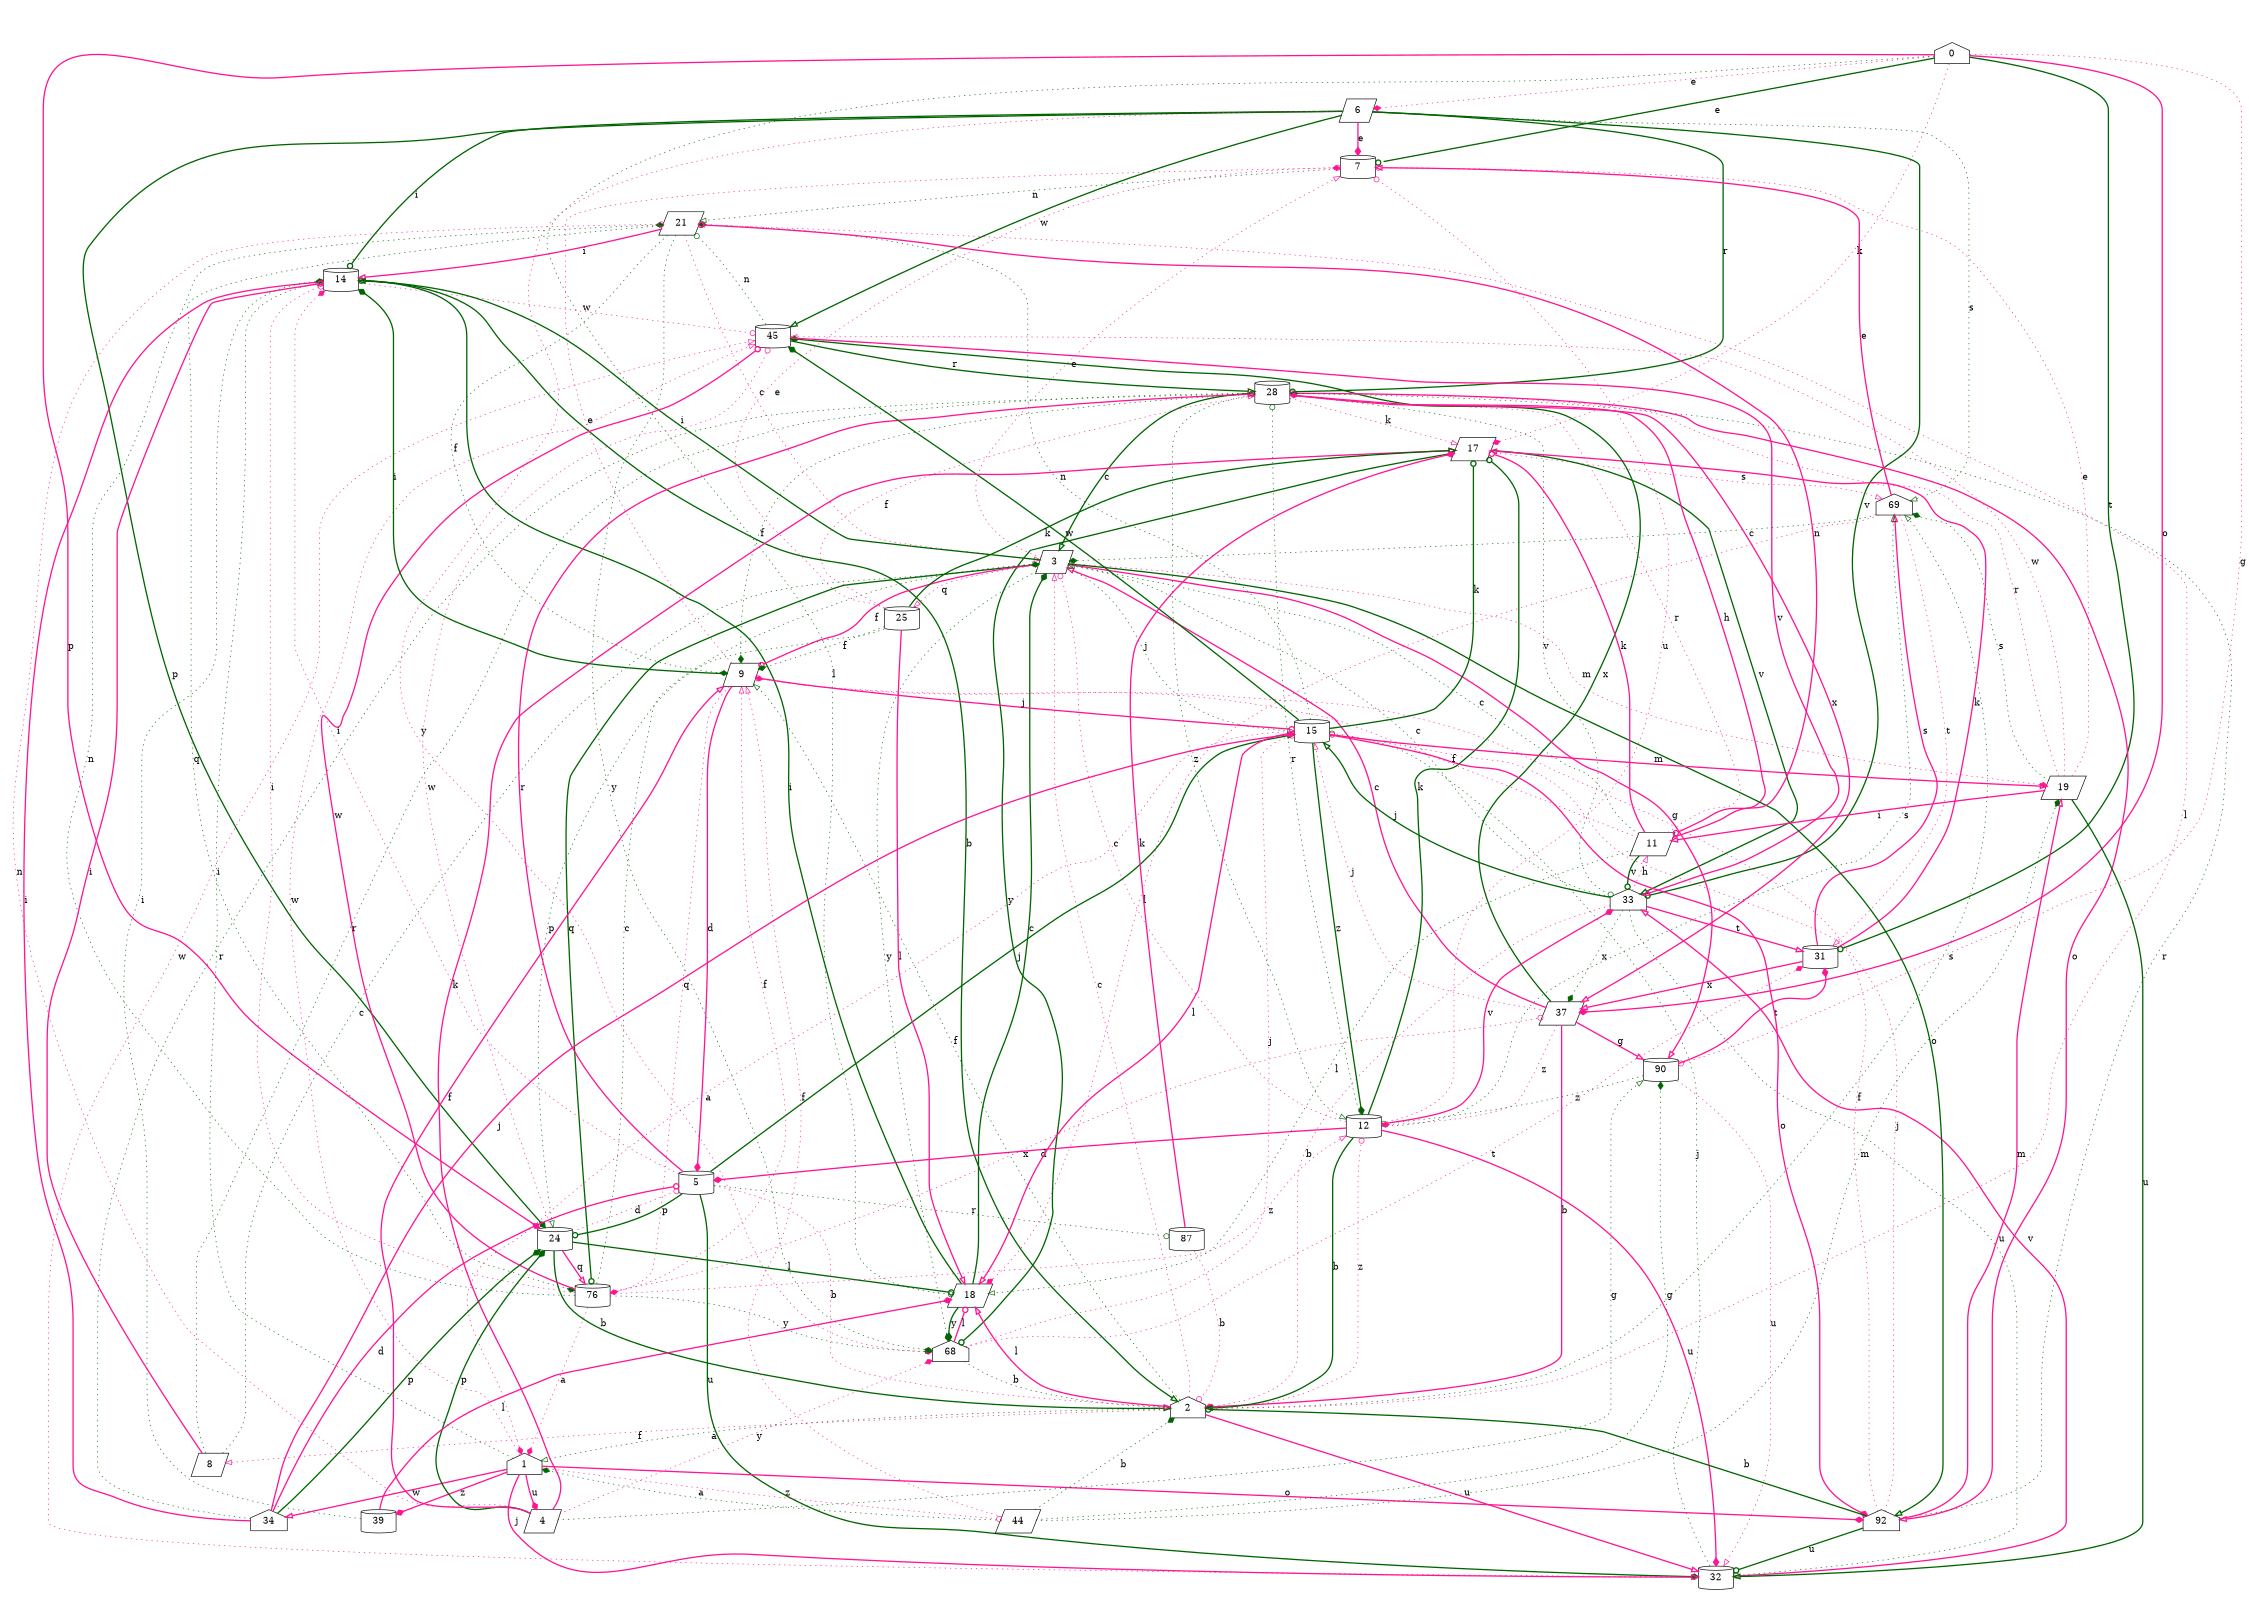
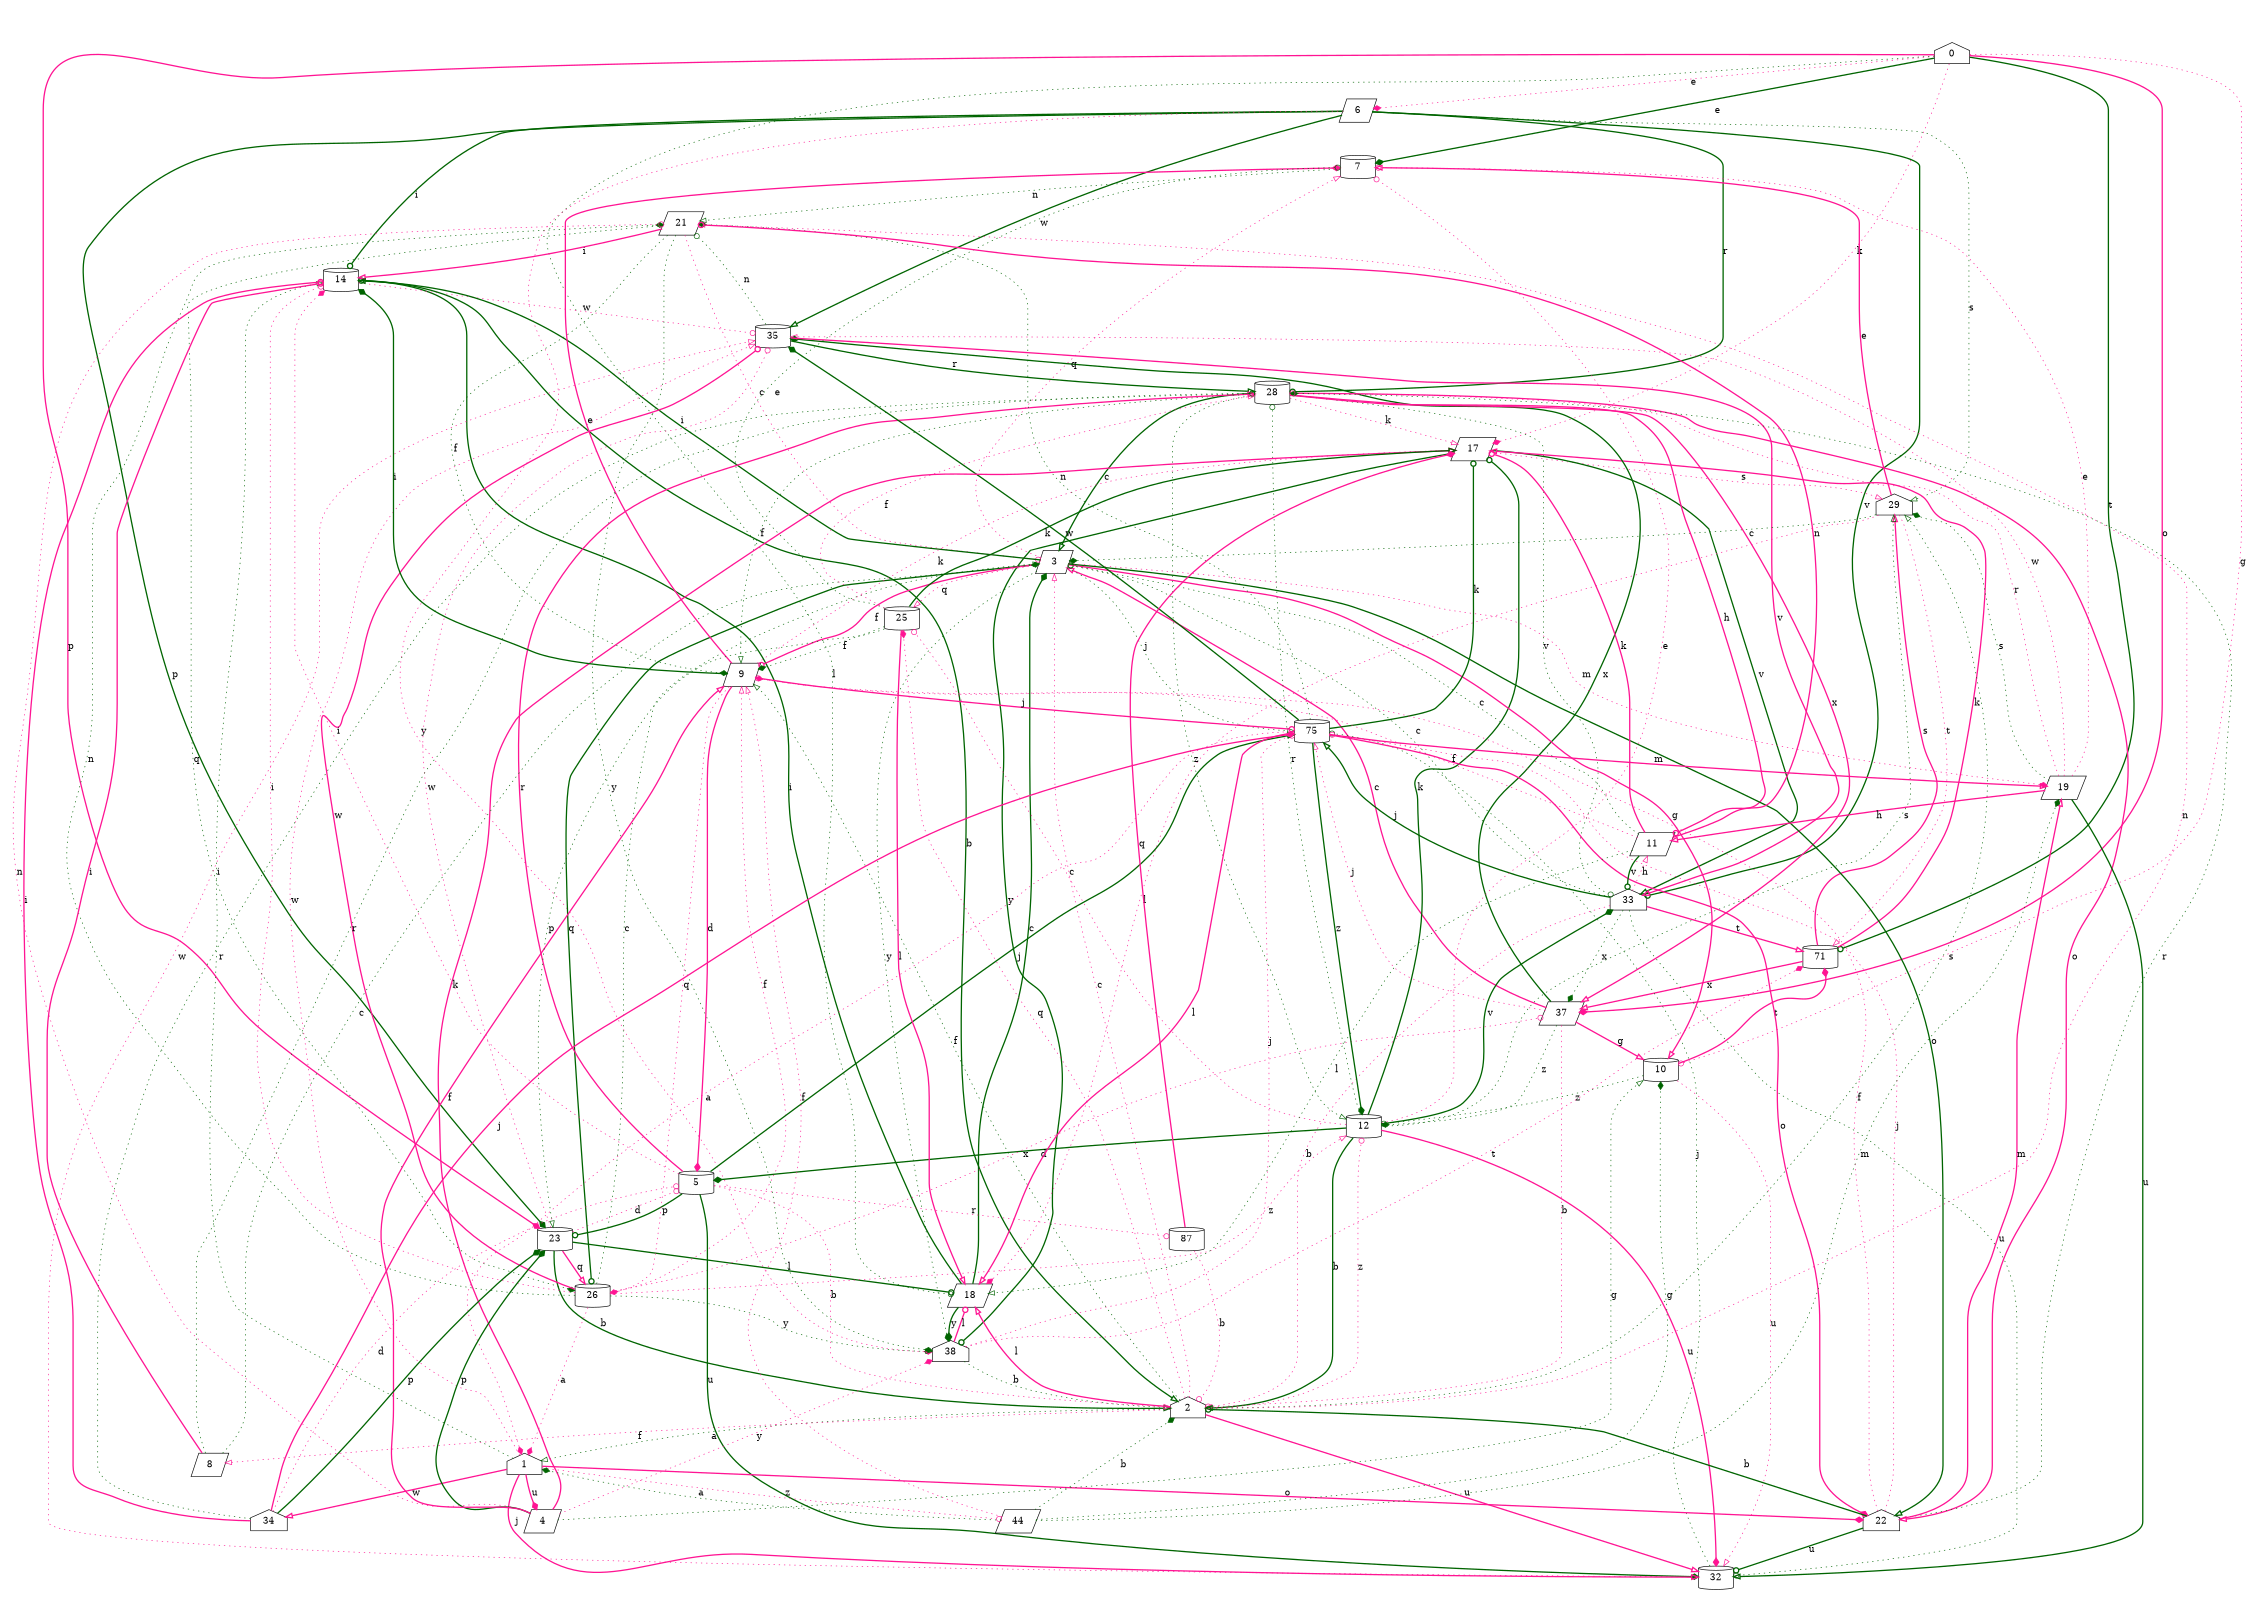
(1659, 110) -> (1659, 110)
(1358, 135) -> none
(705, 195) -> (705, 195)
(897, 292) -> (897, 292)
(773, 336) -> (773, 336)
(1074, 365) -> (1074, 365)
(925, 431) -> (925, 431)
(795, 458) -> (795, 458)
none -> (1082, 489)
(1894, 506) -> (1894, 506)
(1621, 522) -> none
(1666, 647) -> (1666, 647)
(1364, 700) -> (1364, 700)
(1312, 731) -> (1312, 731)
(1879, 816) -> (1879, 816)
(2186, 816) -> (2186, 816)
(1142, 844) -> (1142, 844)
(1129, 893) -> (1094, 922)
(1820, 957) -> (1820, 957)
none -> (1033, 1019)
(1484, 1023) -> (1484, 1023)
(1661, 1070) -> (1661, 1070)
(1520, 1098) -> (1520, 1098)
(1340, 1099) -> (1340, 1099)
(1034, 1150) -> (1034, 1150)
(928, 1209) -> (928, 1209)
(555, 1239) -> (555, 1239)
(2059, 1287) -> none
(427, 1291) -> (427, 1291)
(593, 1296) -> (593, 1296)
(951, 1352) -> (951, 1352)
(1551, 1364) -> (1551, 1364)
(379, 1521) -> none
(1881, 1521) -> (1881, 1521)
